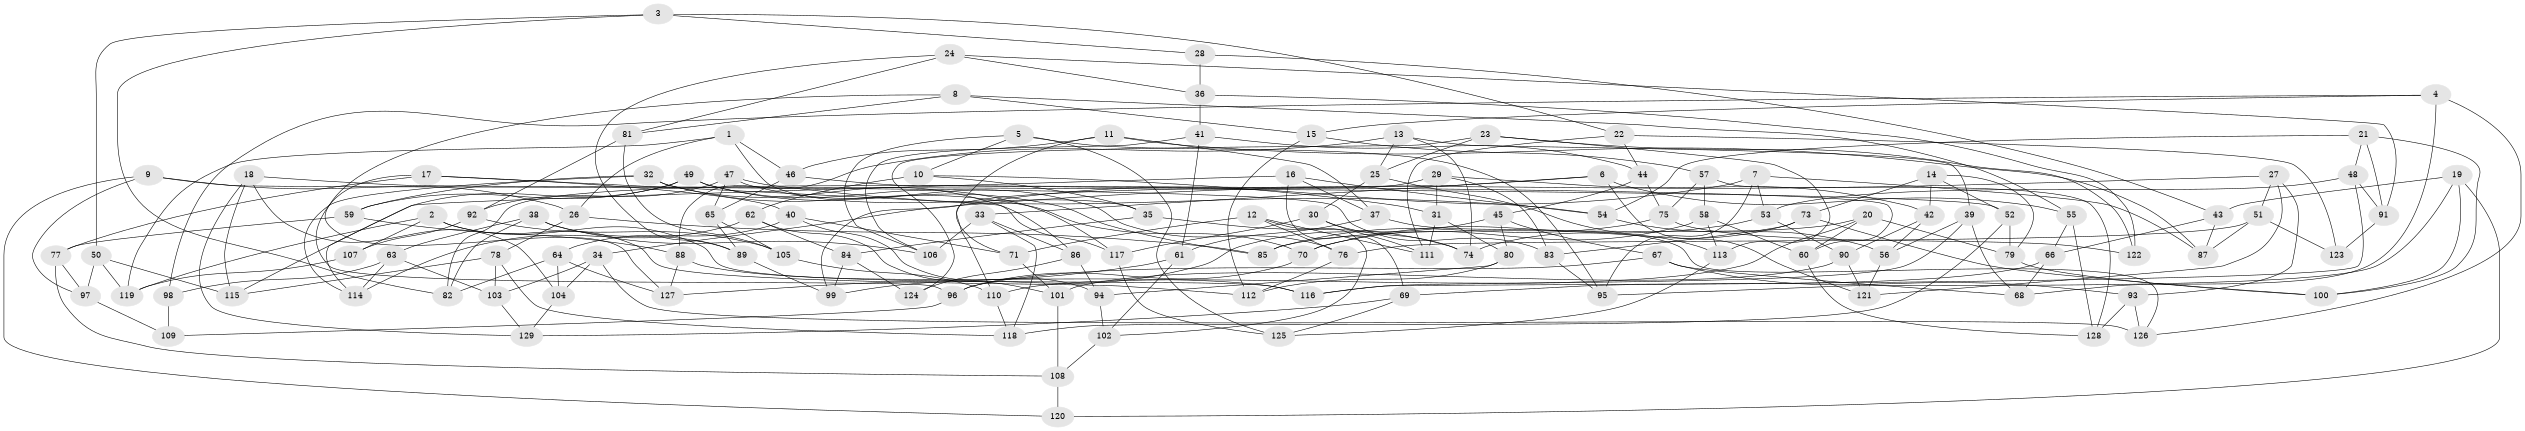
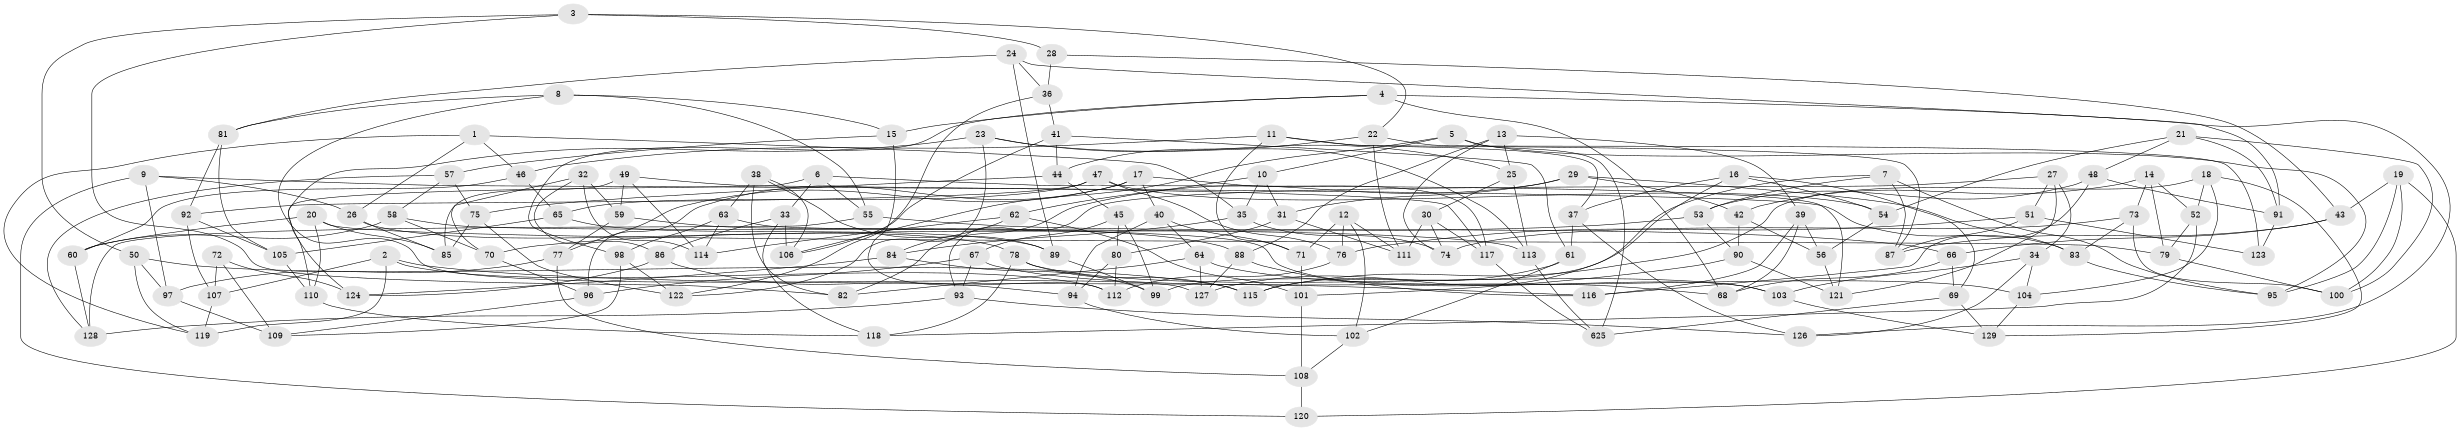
none -> (217, 256)
none -> (645, 274)
(1279, 336) -> (1599, 336)
